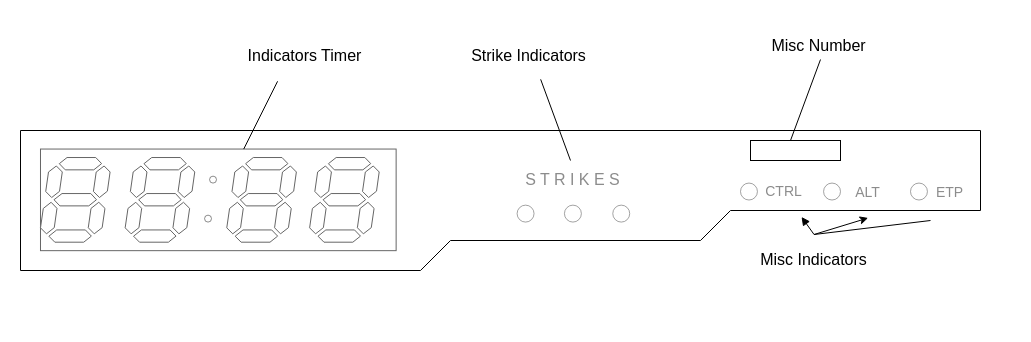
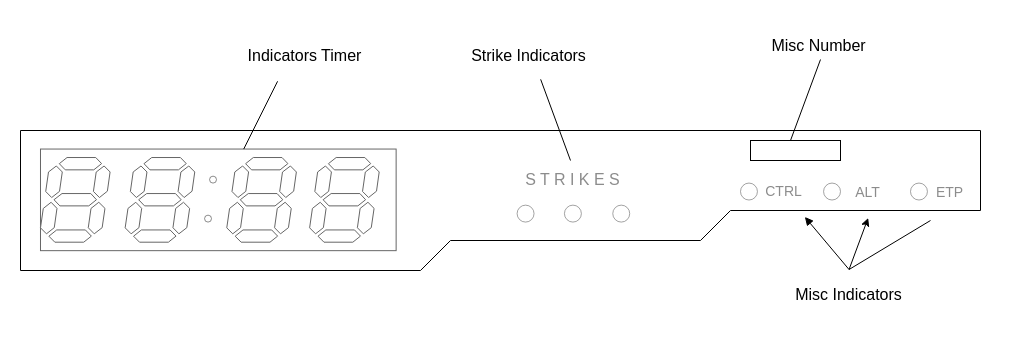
(814, 260) -> (849, 295)
